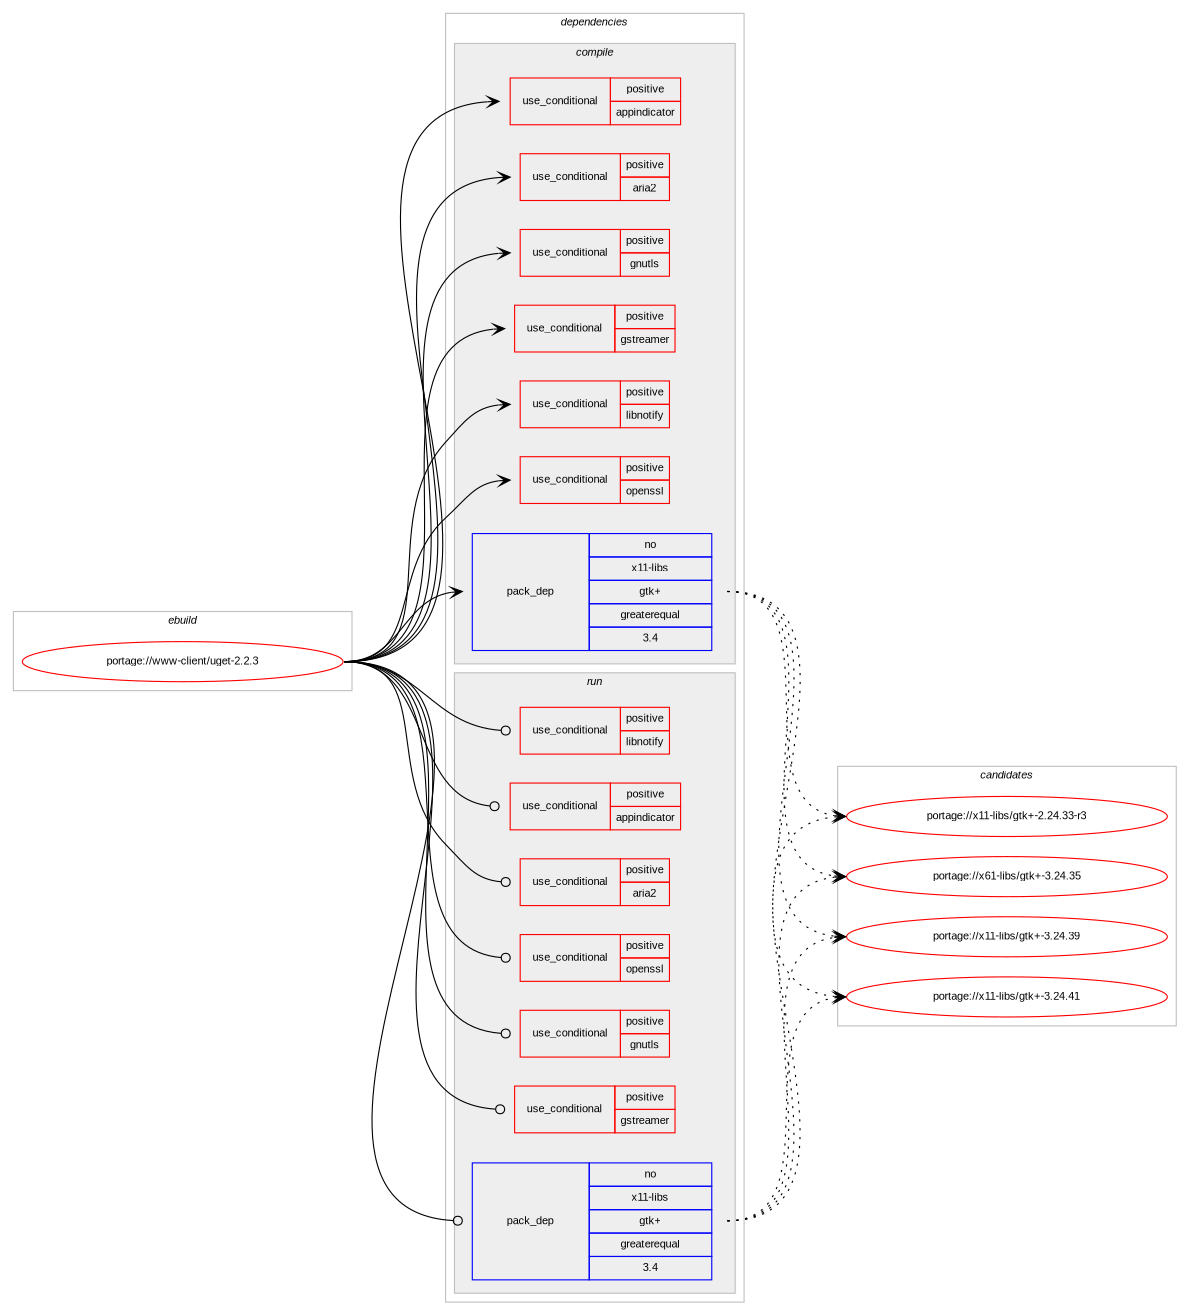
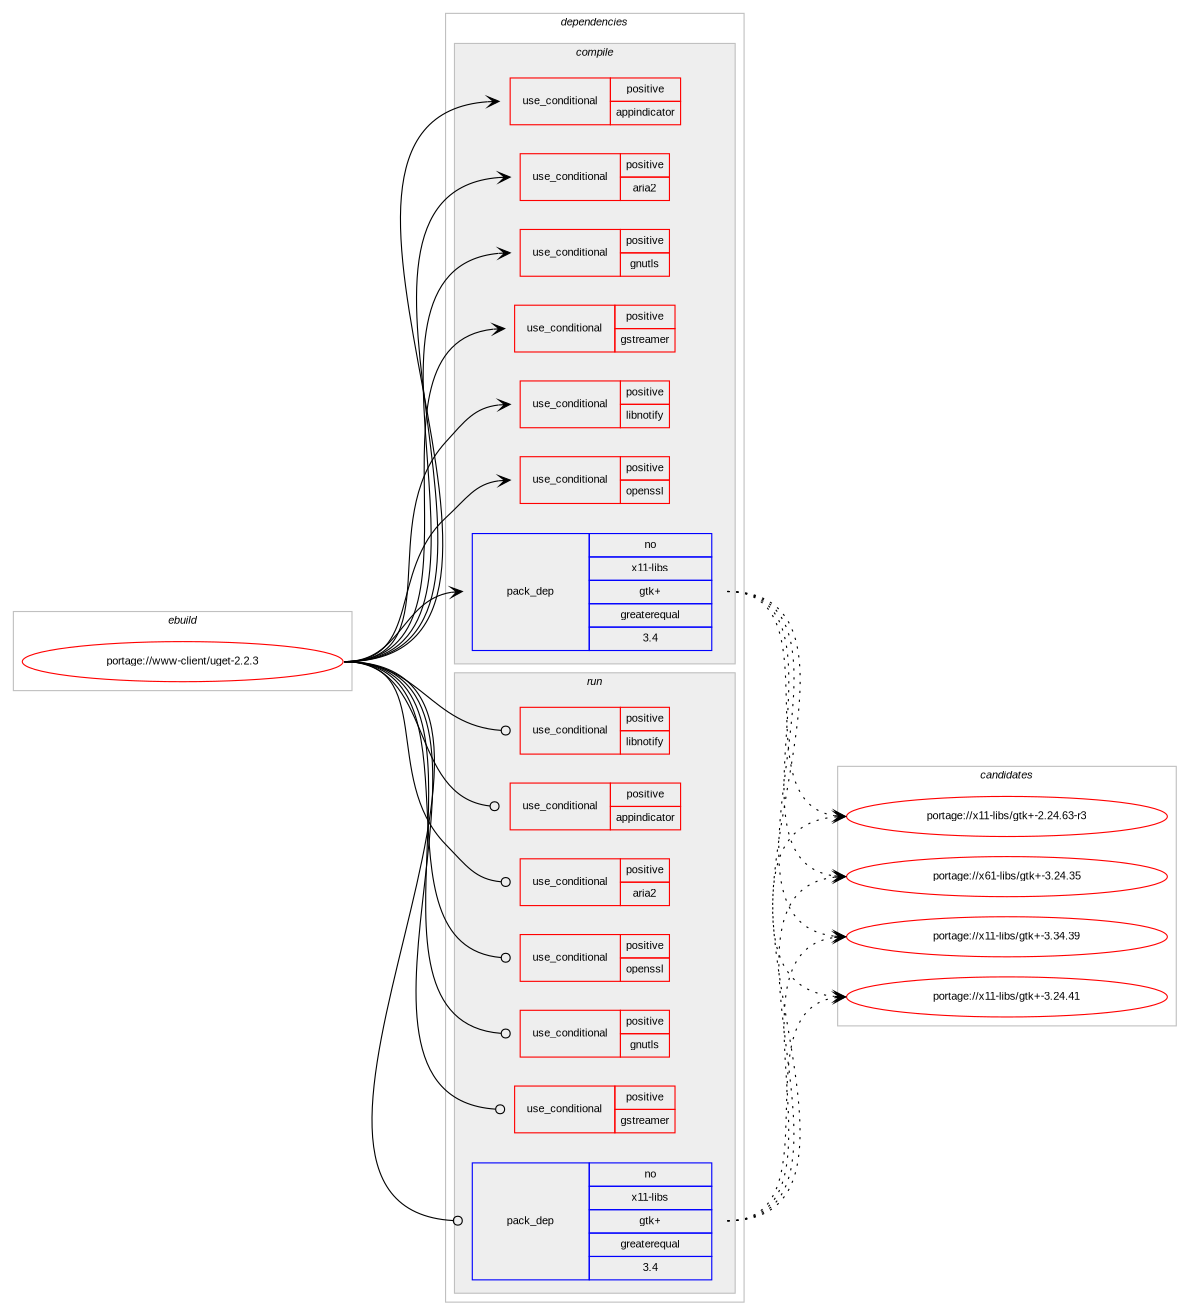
(1007, 816) -> (1007, 816)
(1007, 937) -> (1007, 937)
